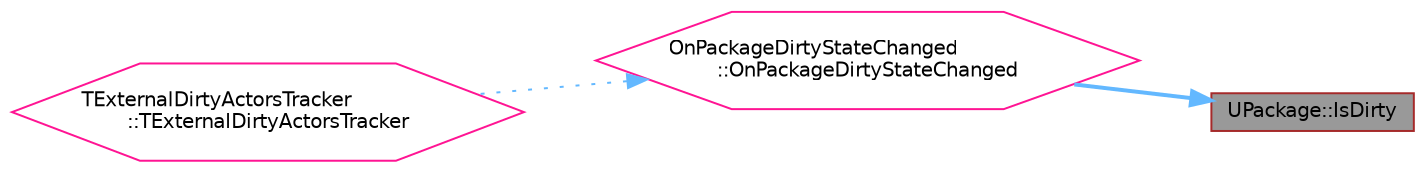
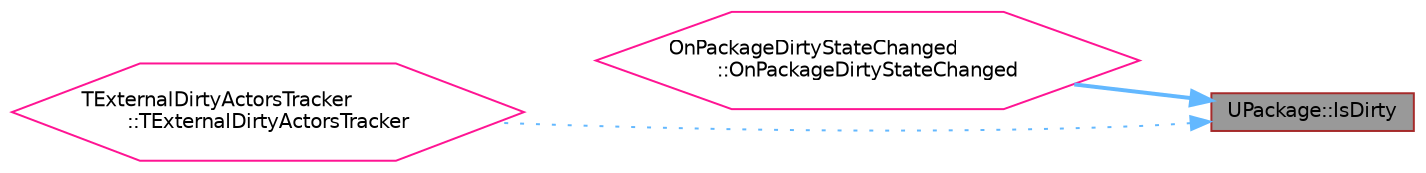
(552, 88) -> (844, 130)
